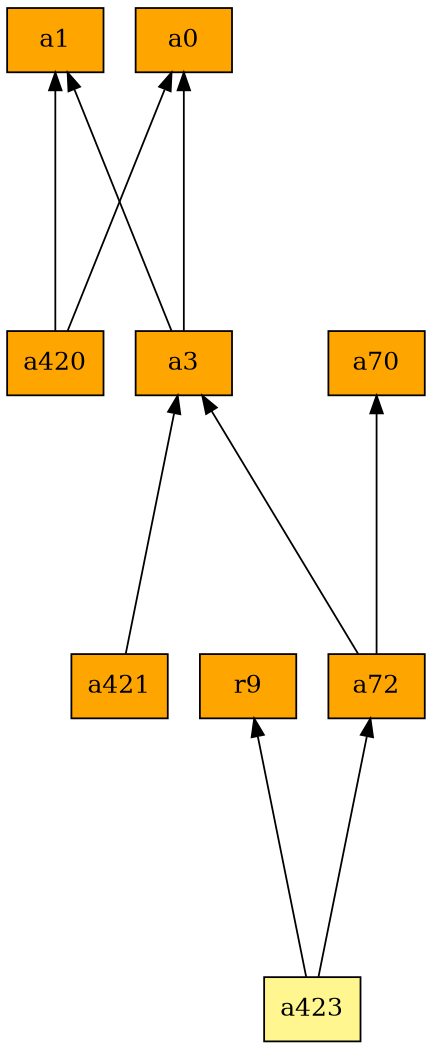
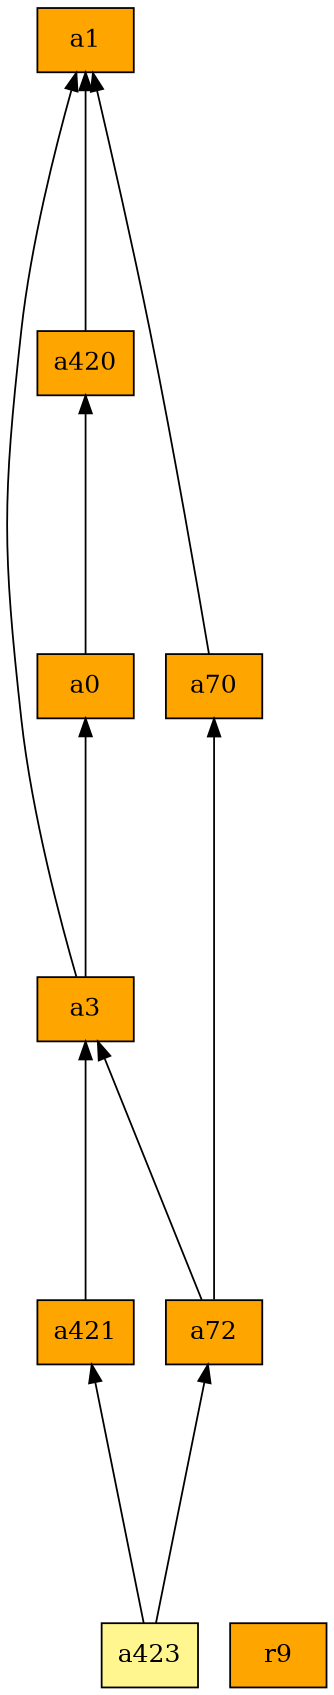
(114, 216) -> (86, 534)
none -> (158, 371)
(282, 857) -> (120, 1503)
